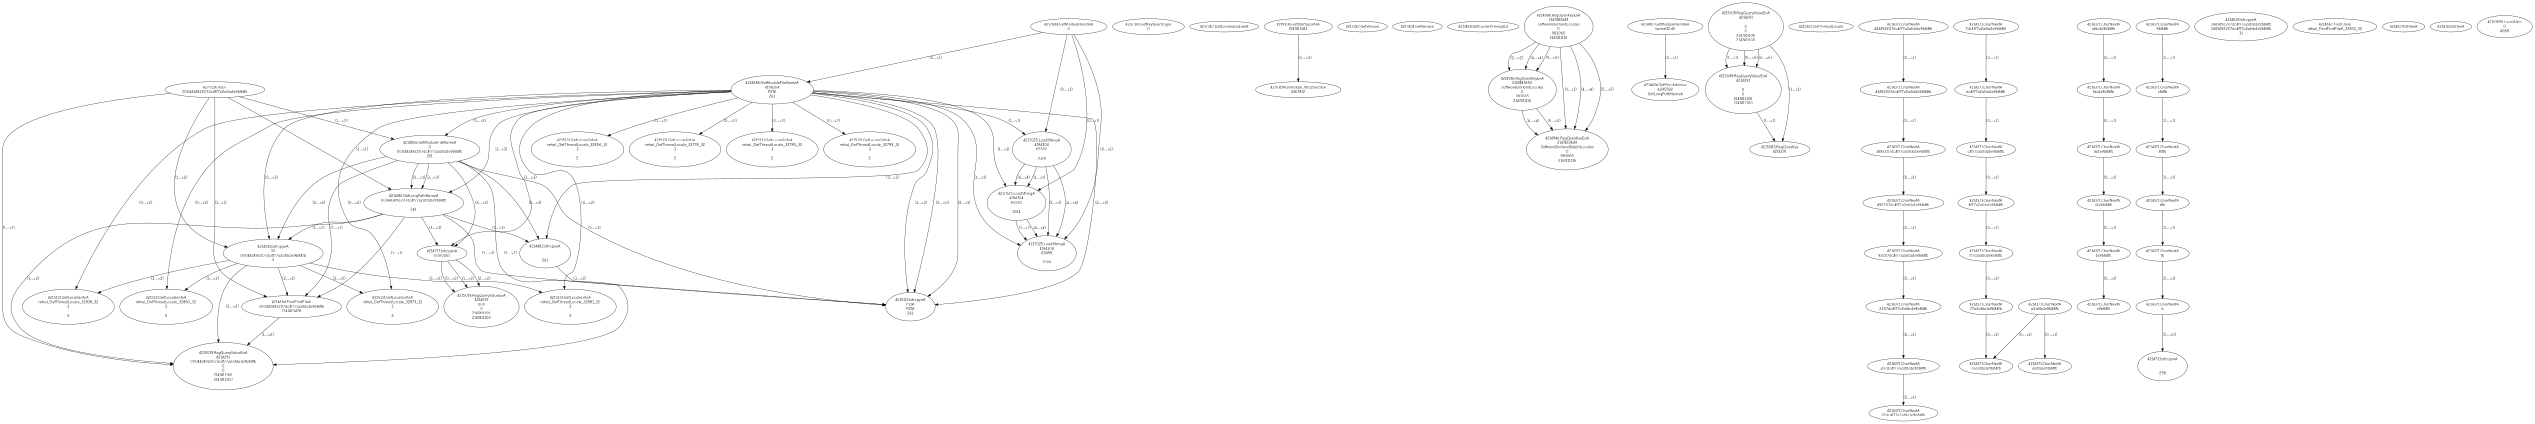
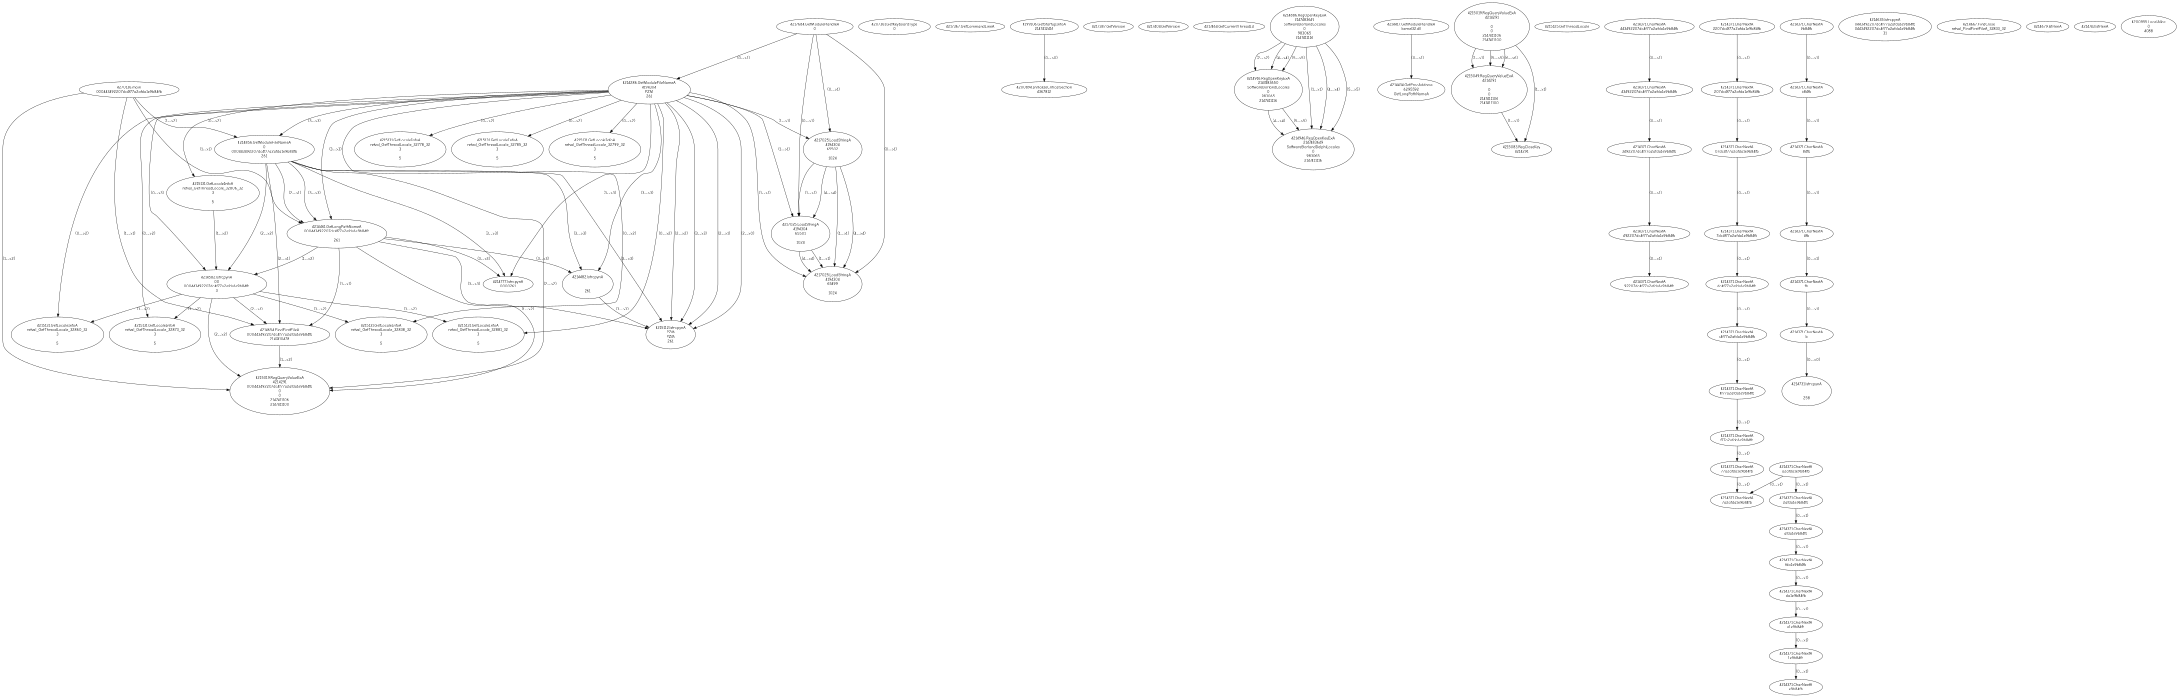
(175, 181) -> (215, 239)
none -> (1737, 190)
(1903, 279) -> none
(482, 307) -> none
none -> (1796, 514)
